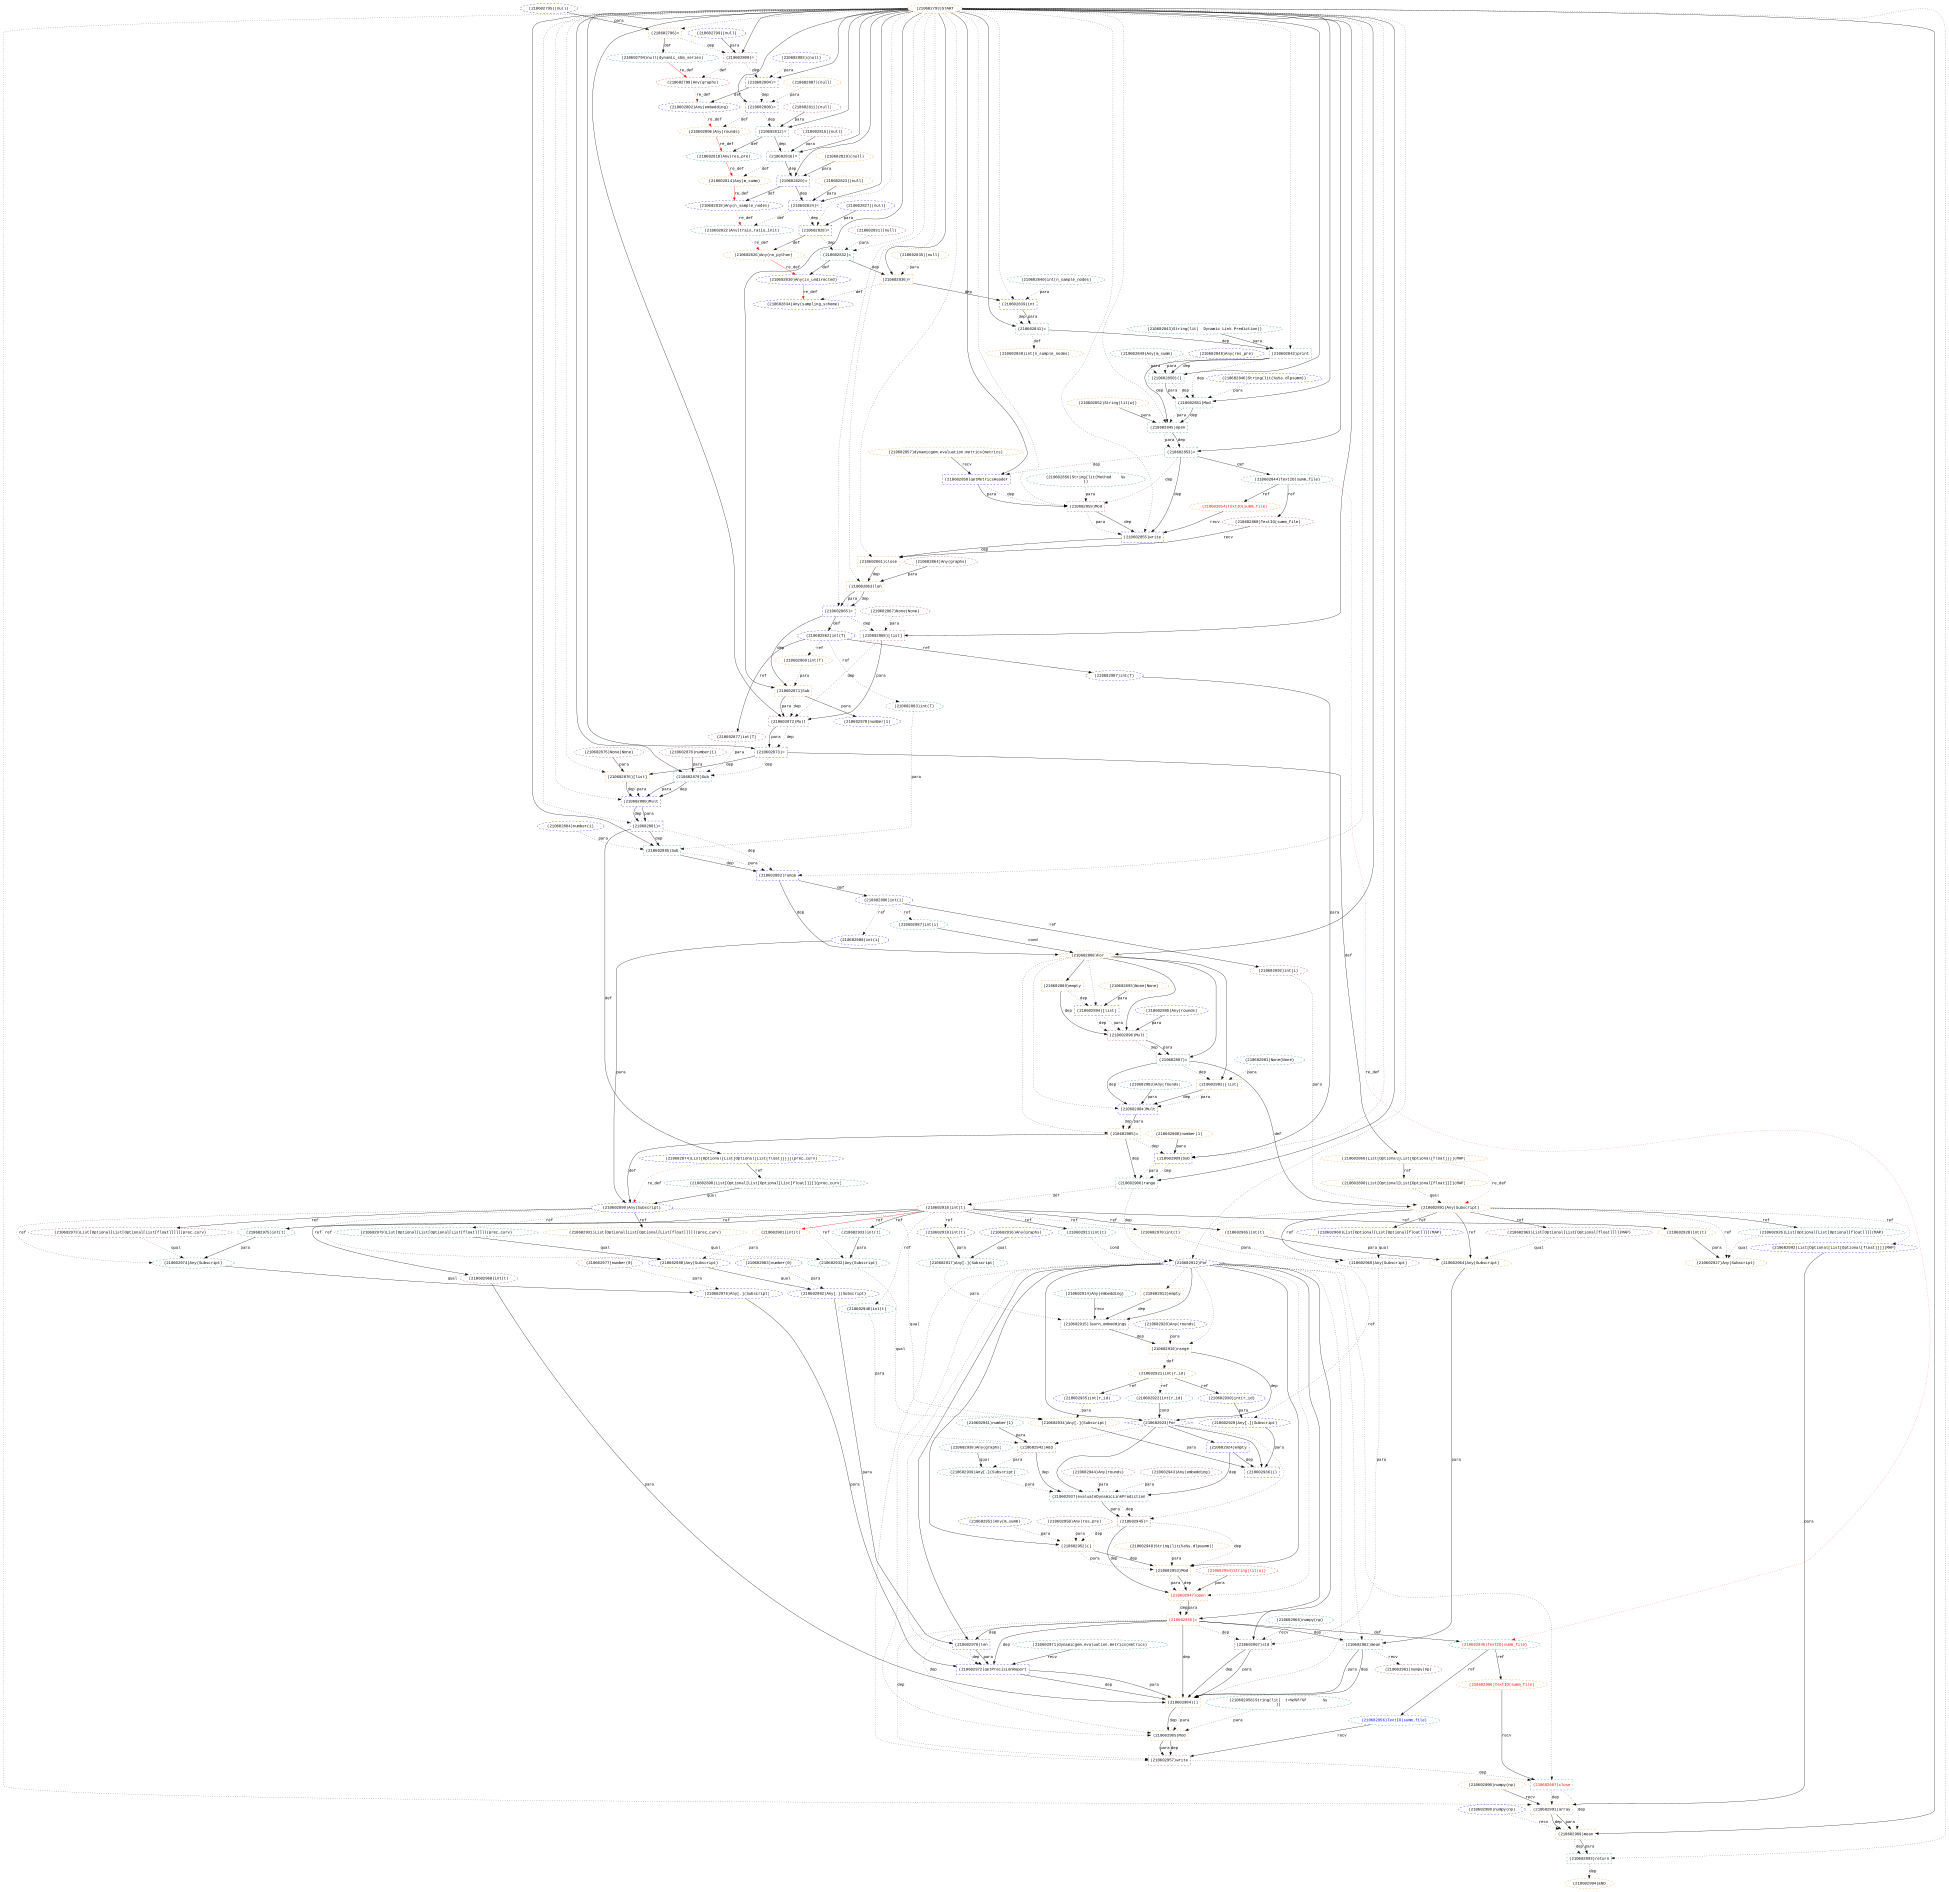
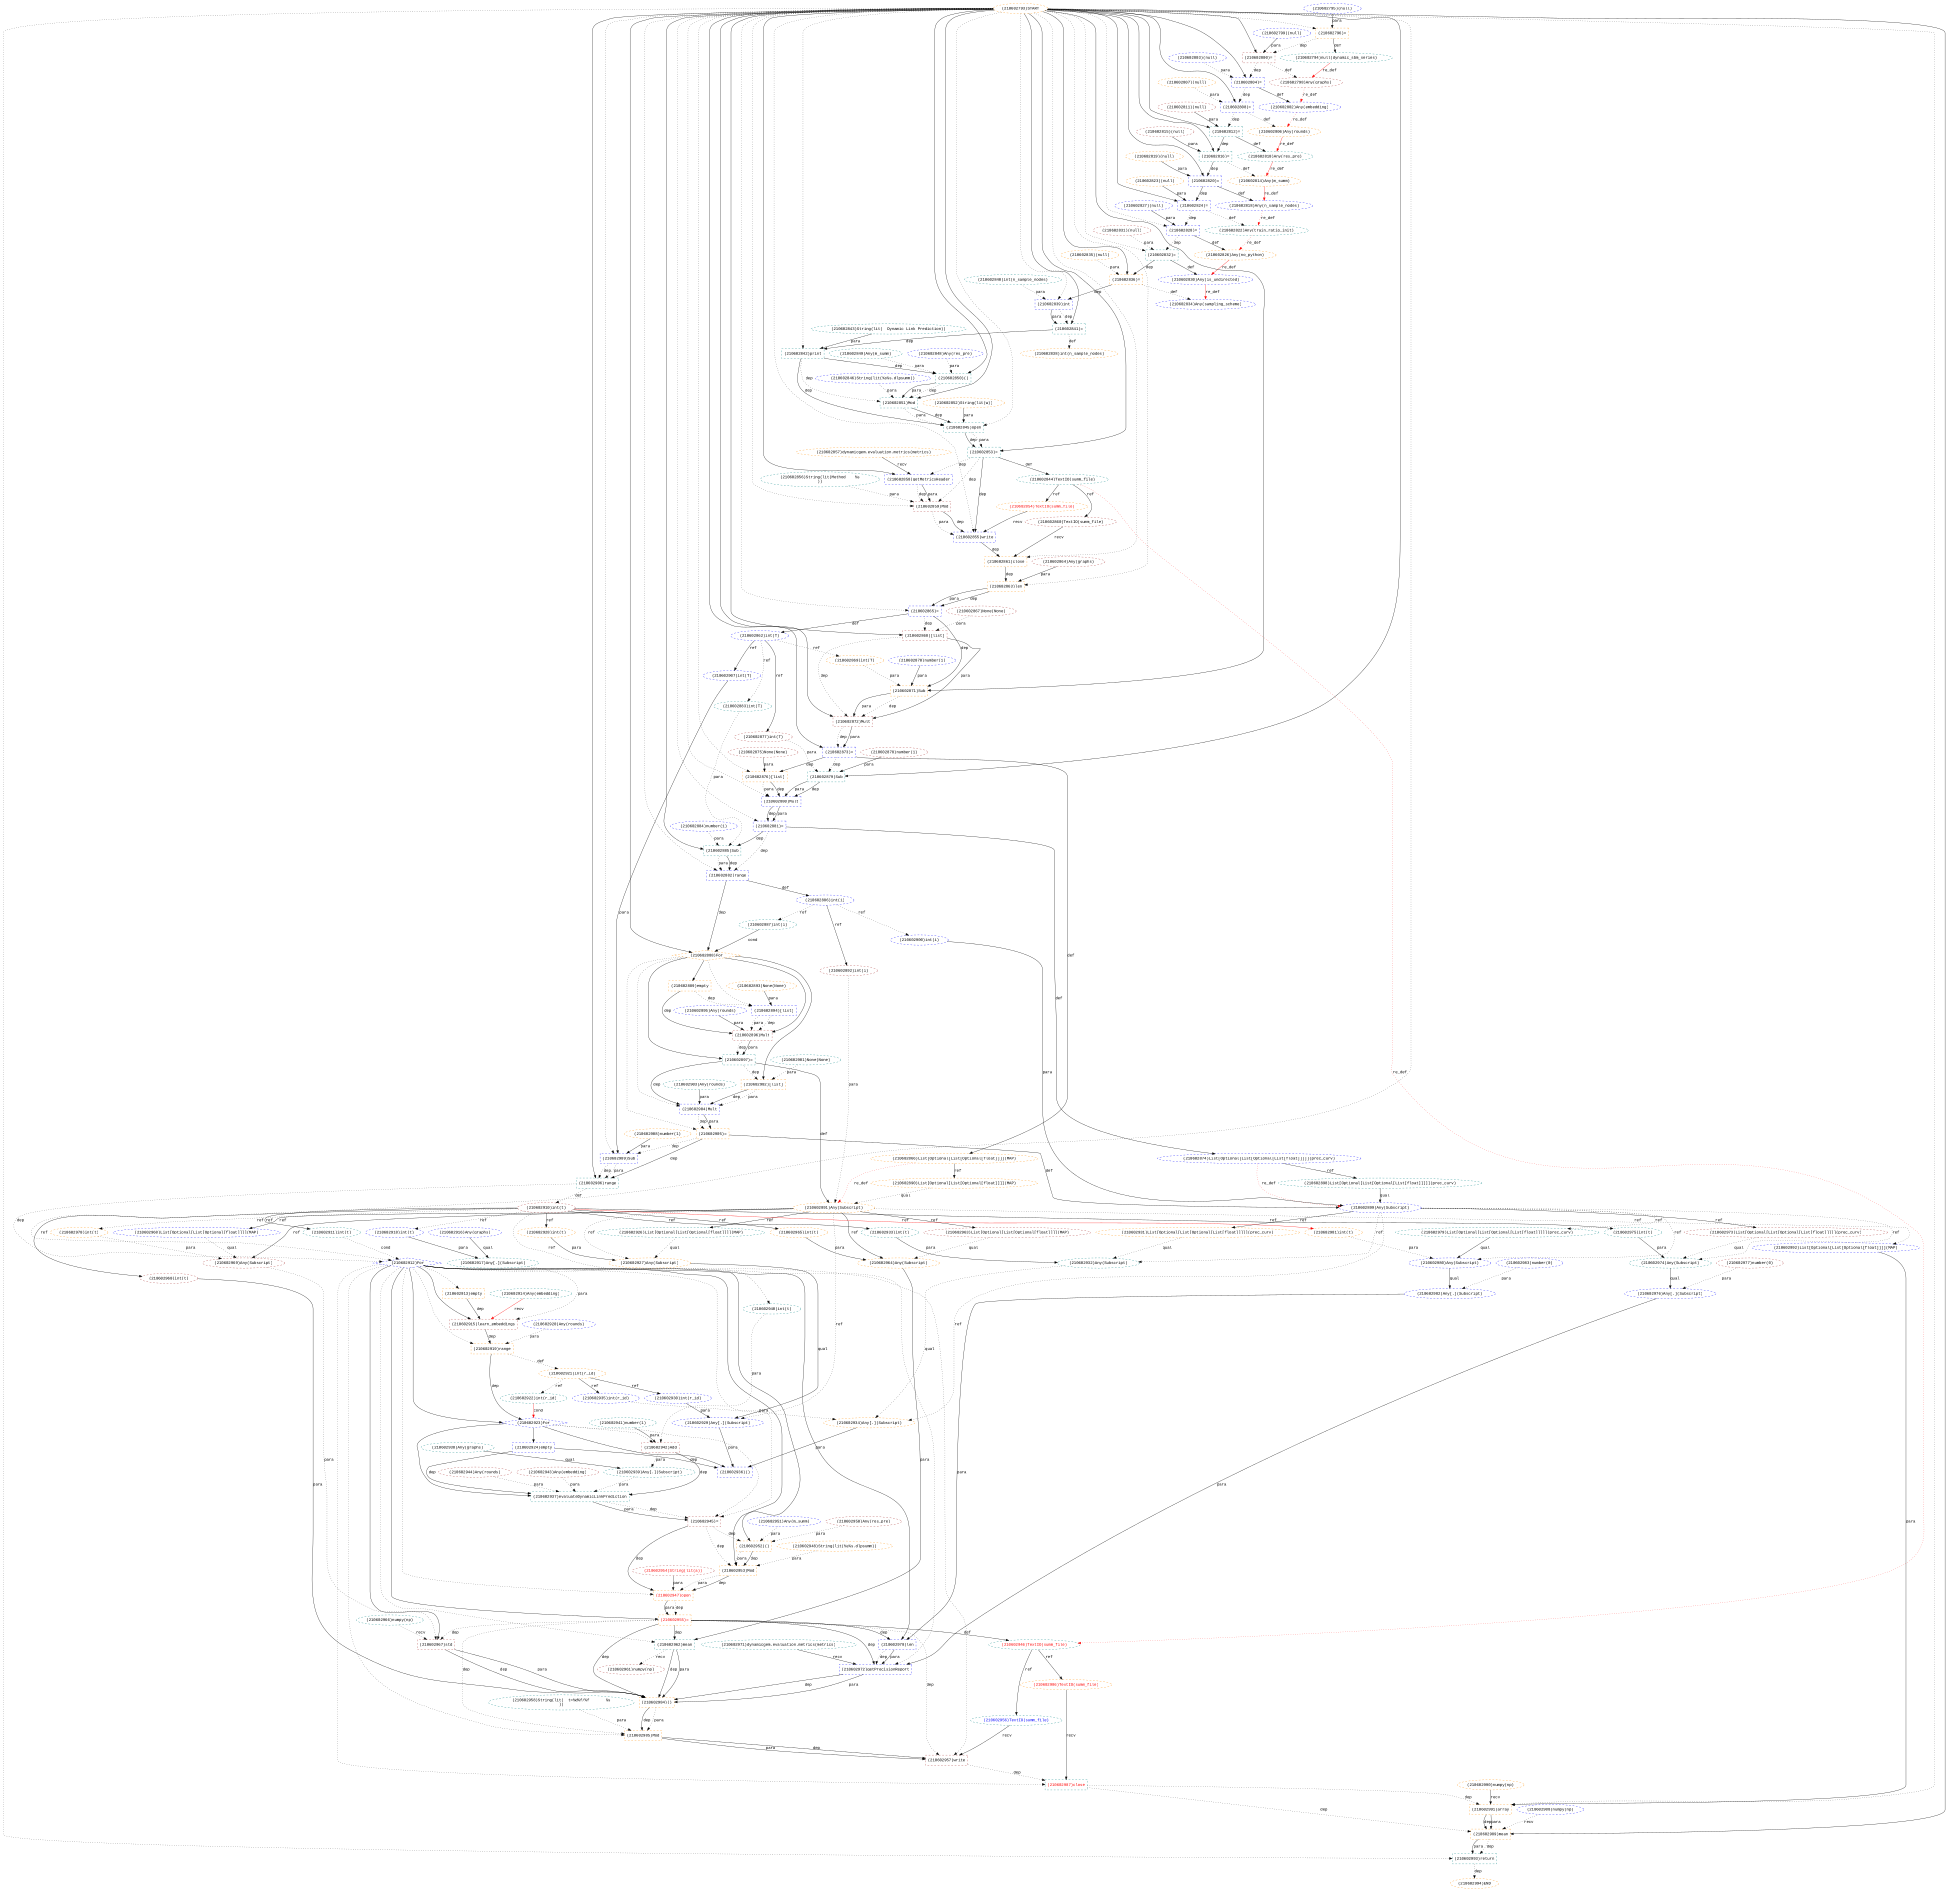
(829, 706) -> (916, 674)
(1095, 1307) -> (508, 1308)
none -> (818, 1312)
(915, 1324) -> (958, 1324)
(1159, 1409) -> (534, 1409)
(1341, 1484) -> (715, 1292)
